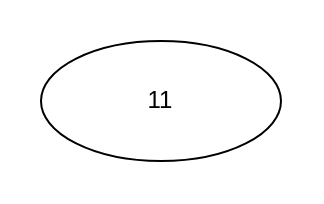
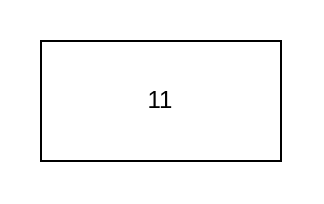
(161, 101) -> (161, 101)
